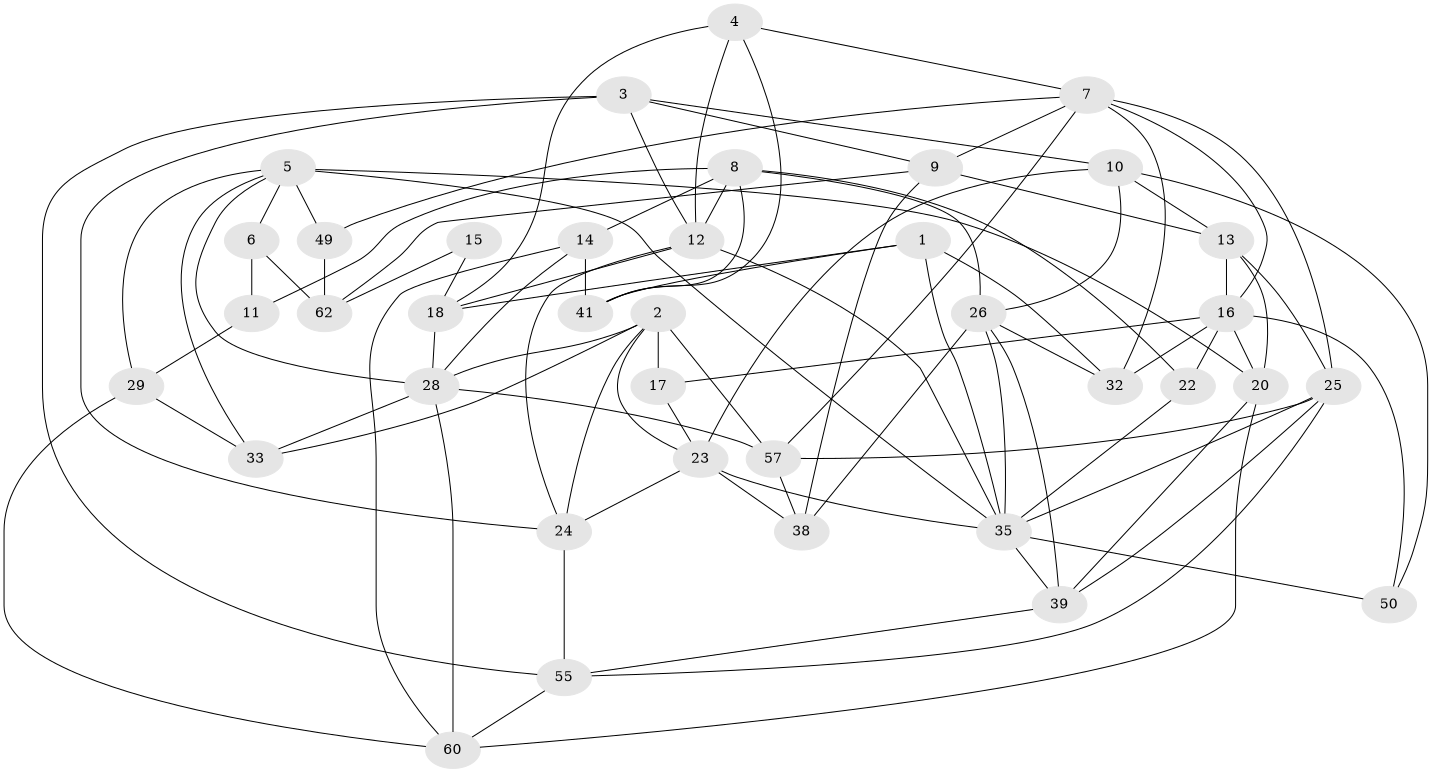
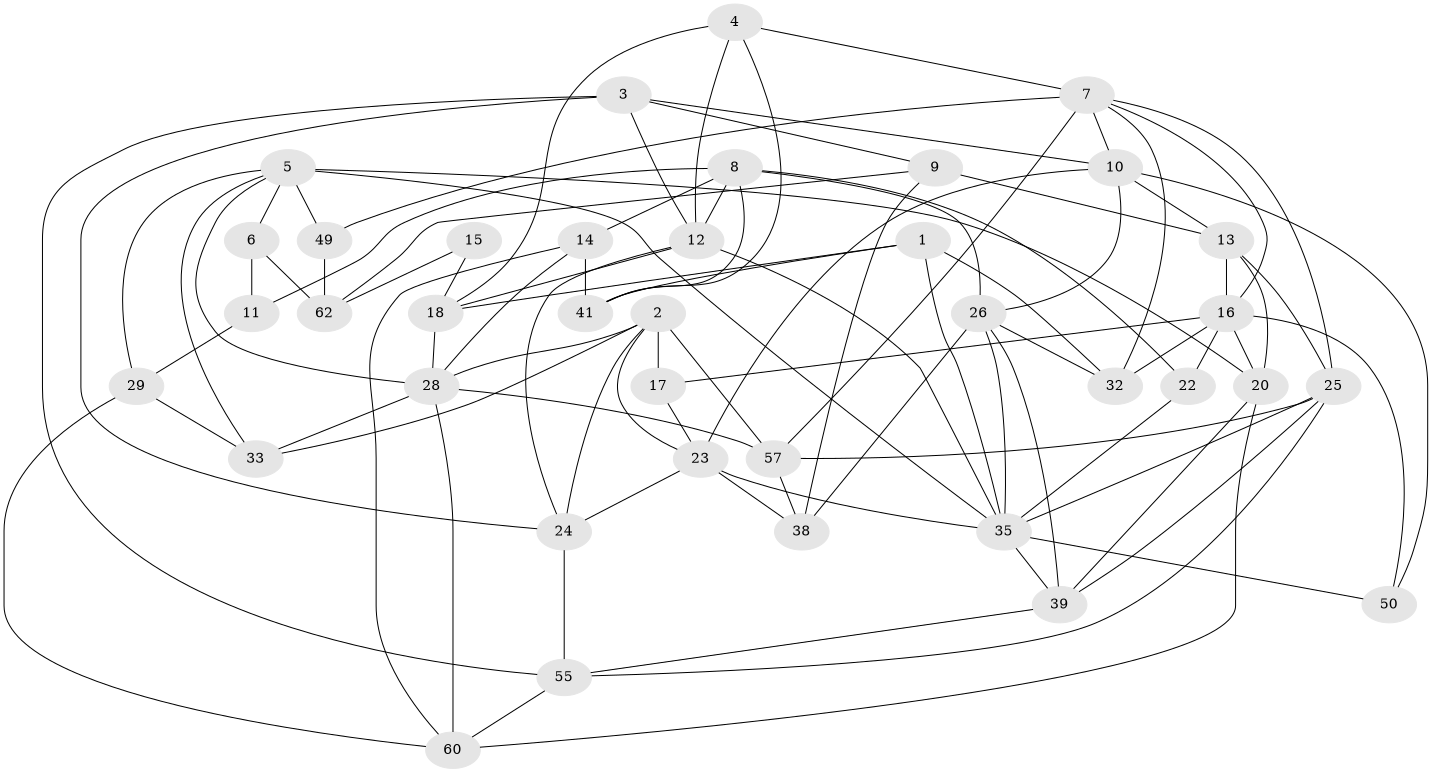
(1011, 131) -> (1101, 131)
